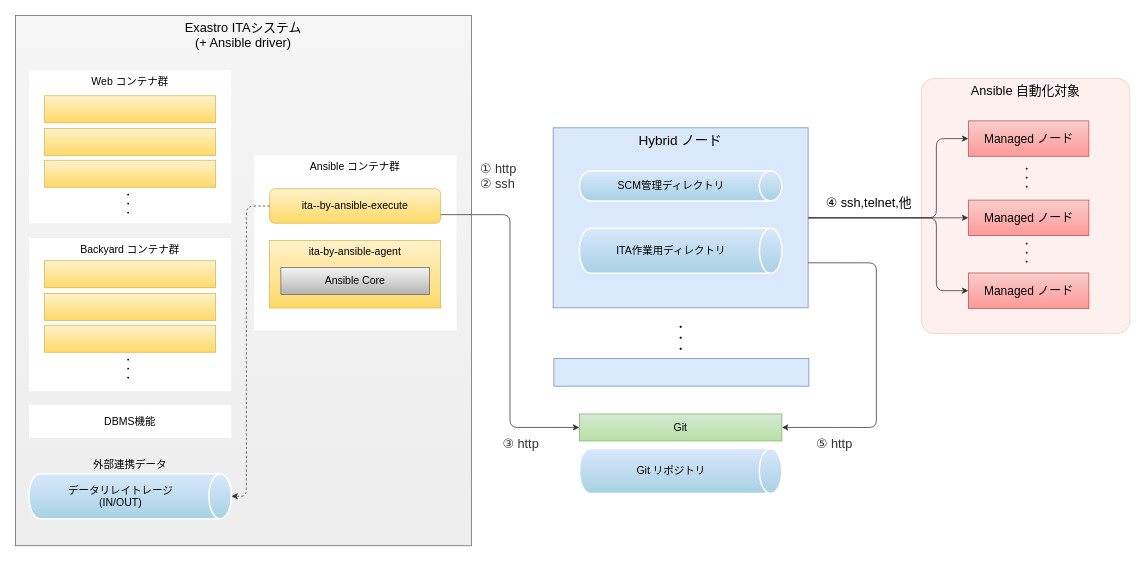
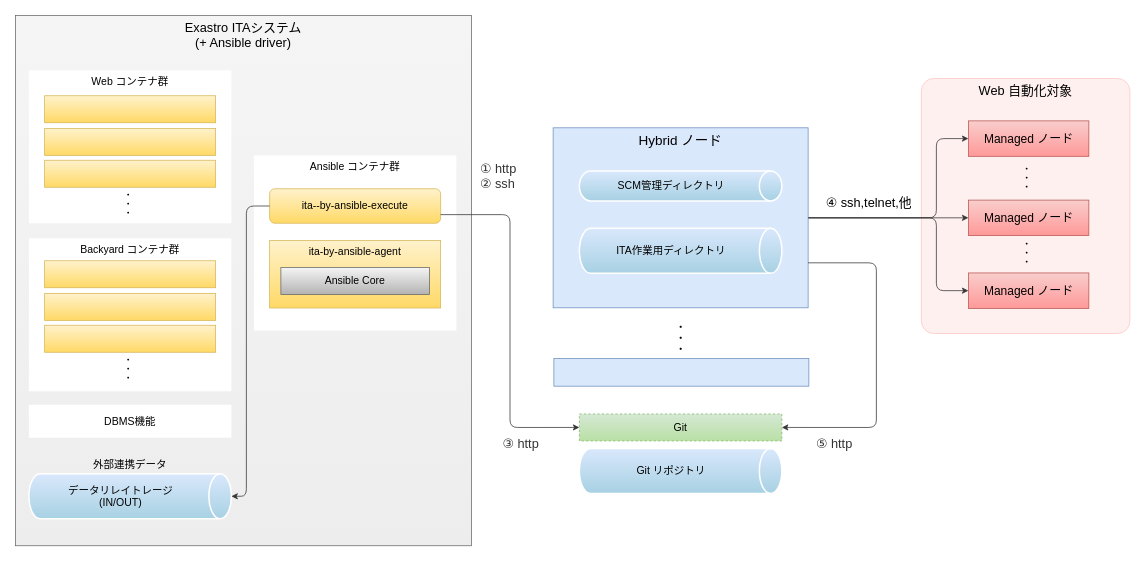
(1026, 91) -> (1026, 91)
(246, 346) -> (246, 346)
(681, 427) -> (681, 427)
